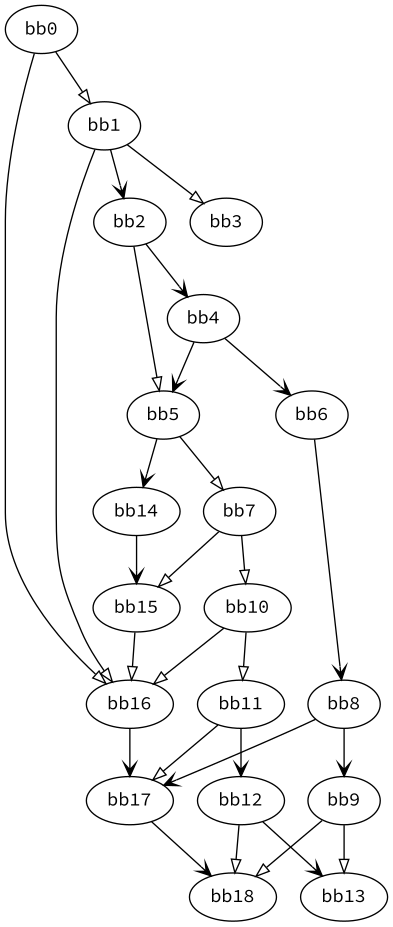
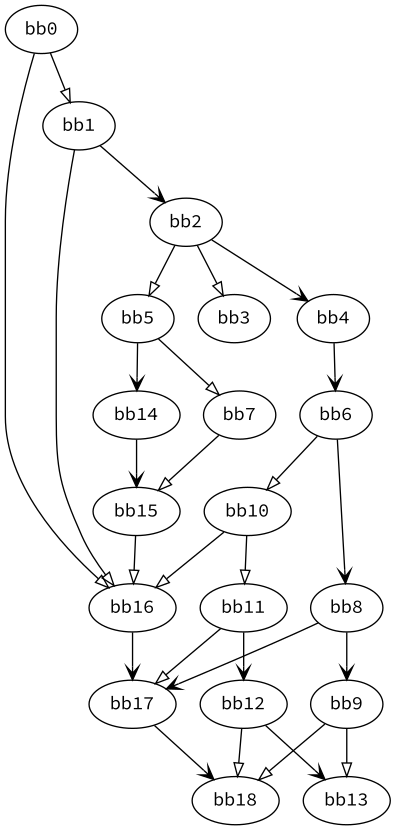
(160, 170) -> (207, 264)
(186, 361) -> none
(243, 553) -> (297, 458)
